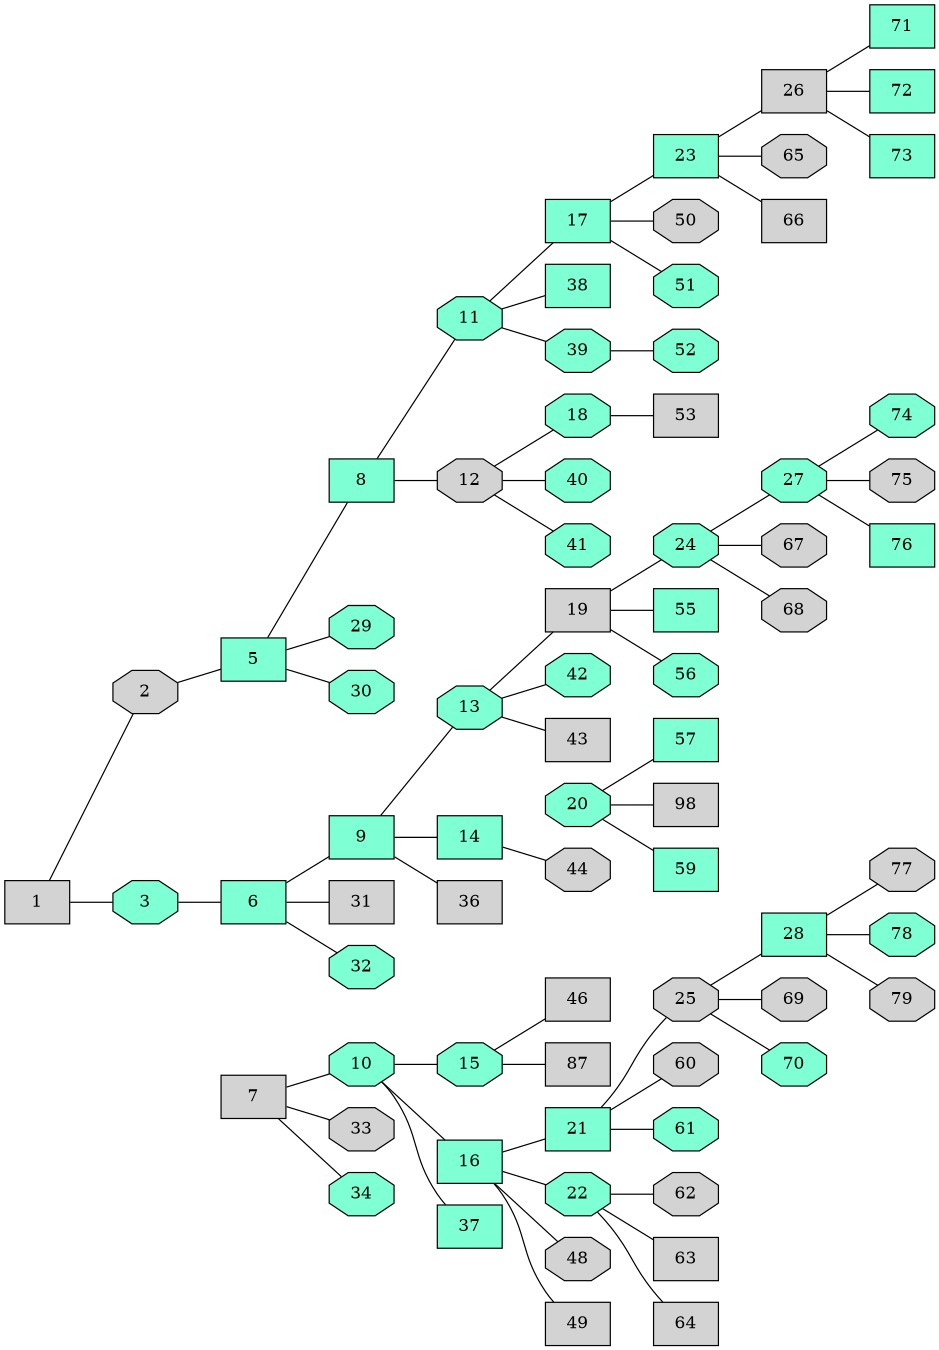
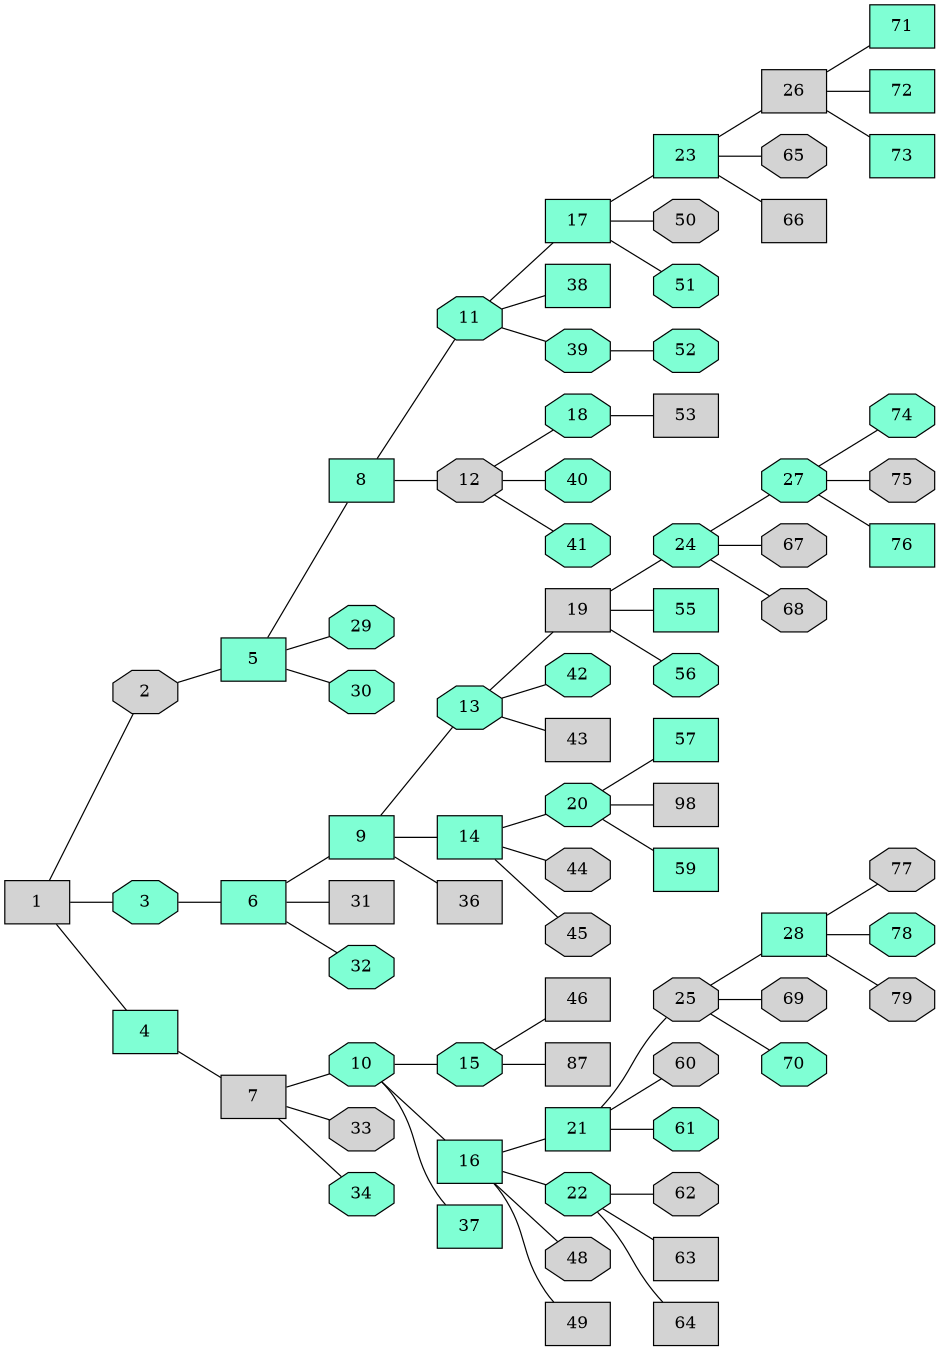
none -> (524, 821)
none -> (578, 935)
none -> (145, 1032)
